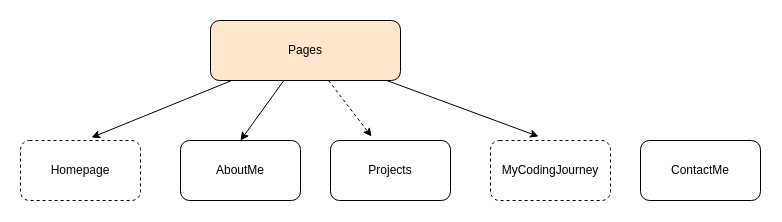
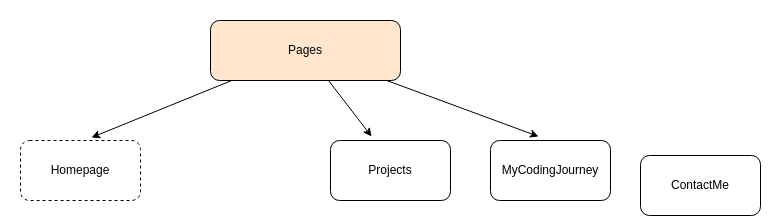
(347, 105) -> (347, 105)
(264, 108) -> none
(241, 171) -> none
(551, 171) -> (551, 171)
(701, 171) -> (701, 186)
